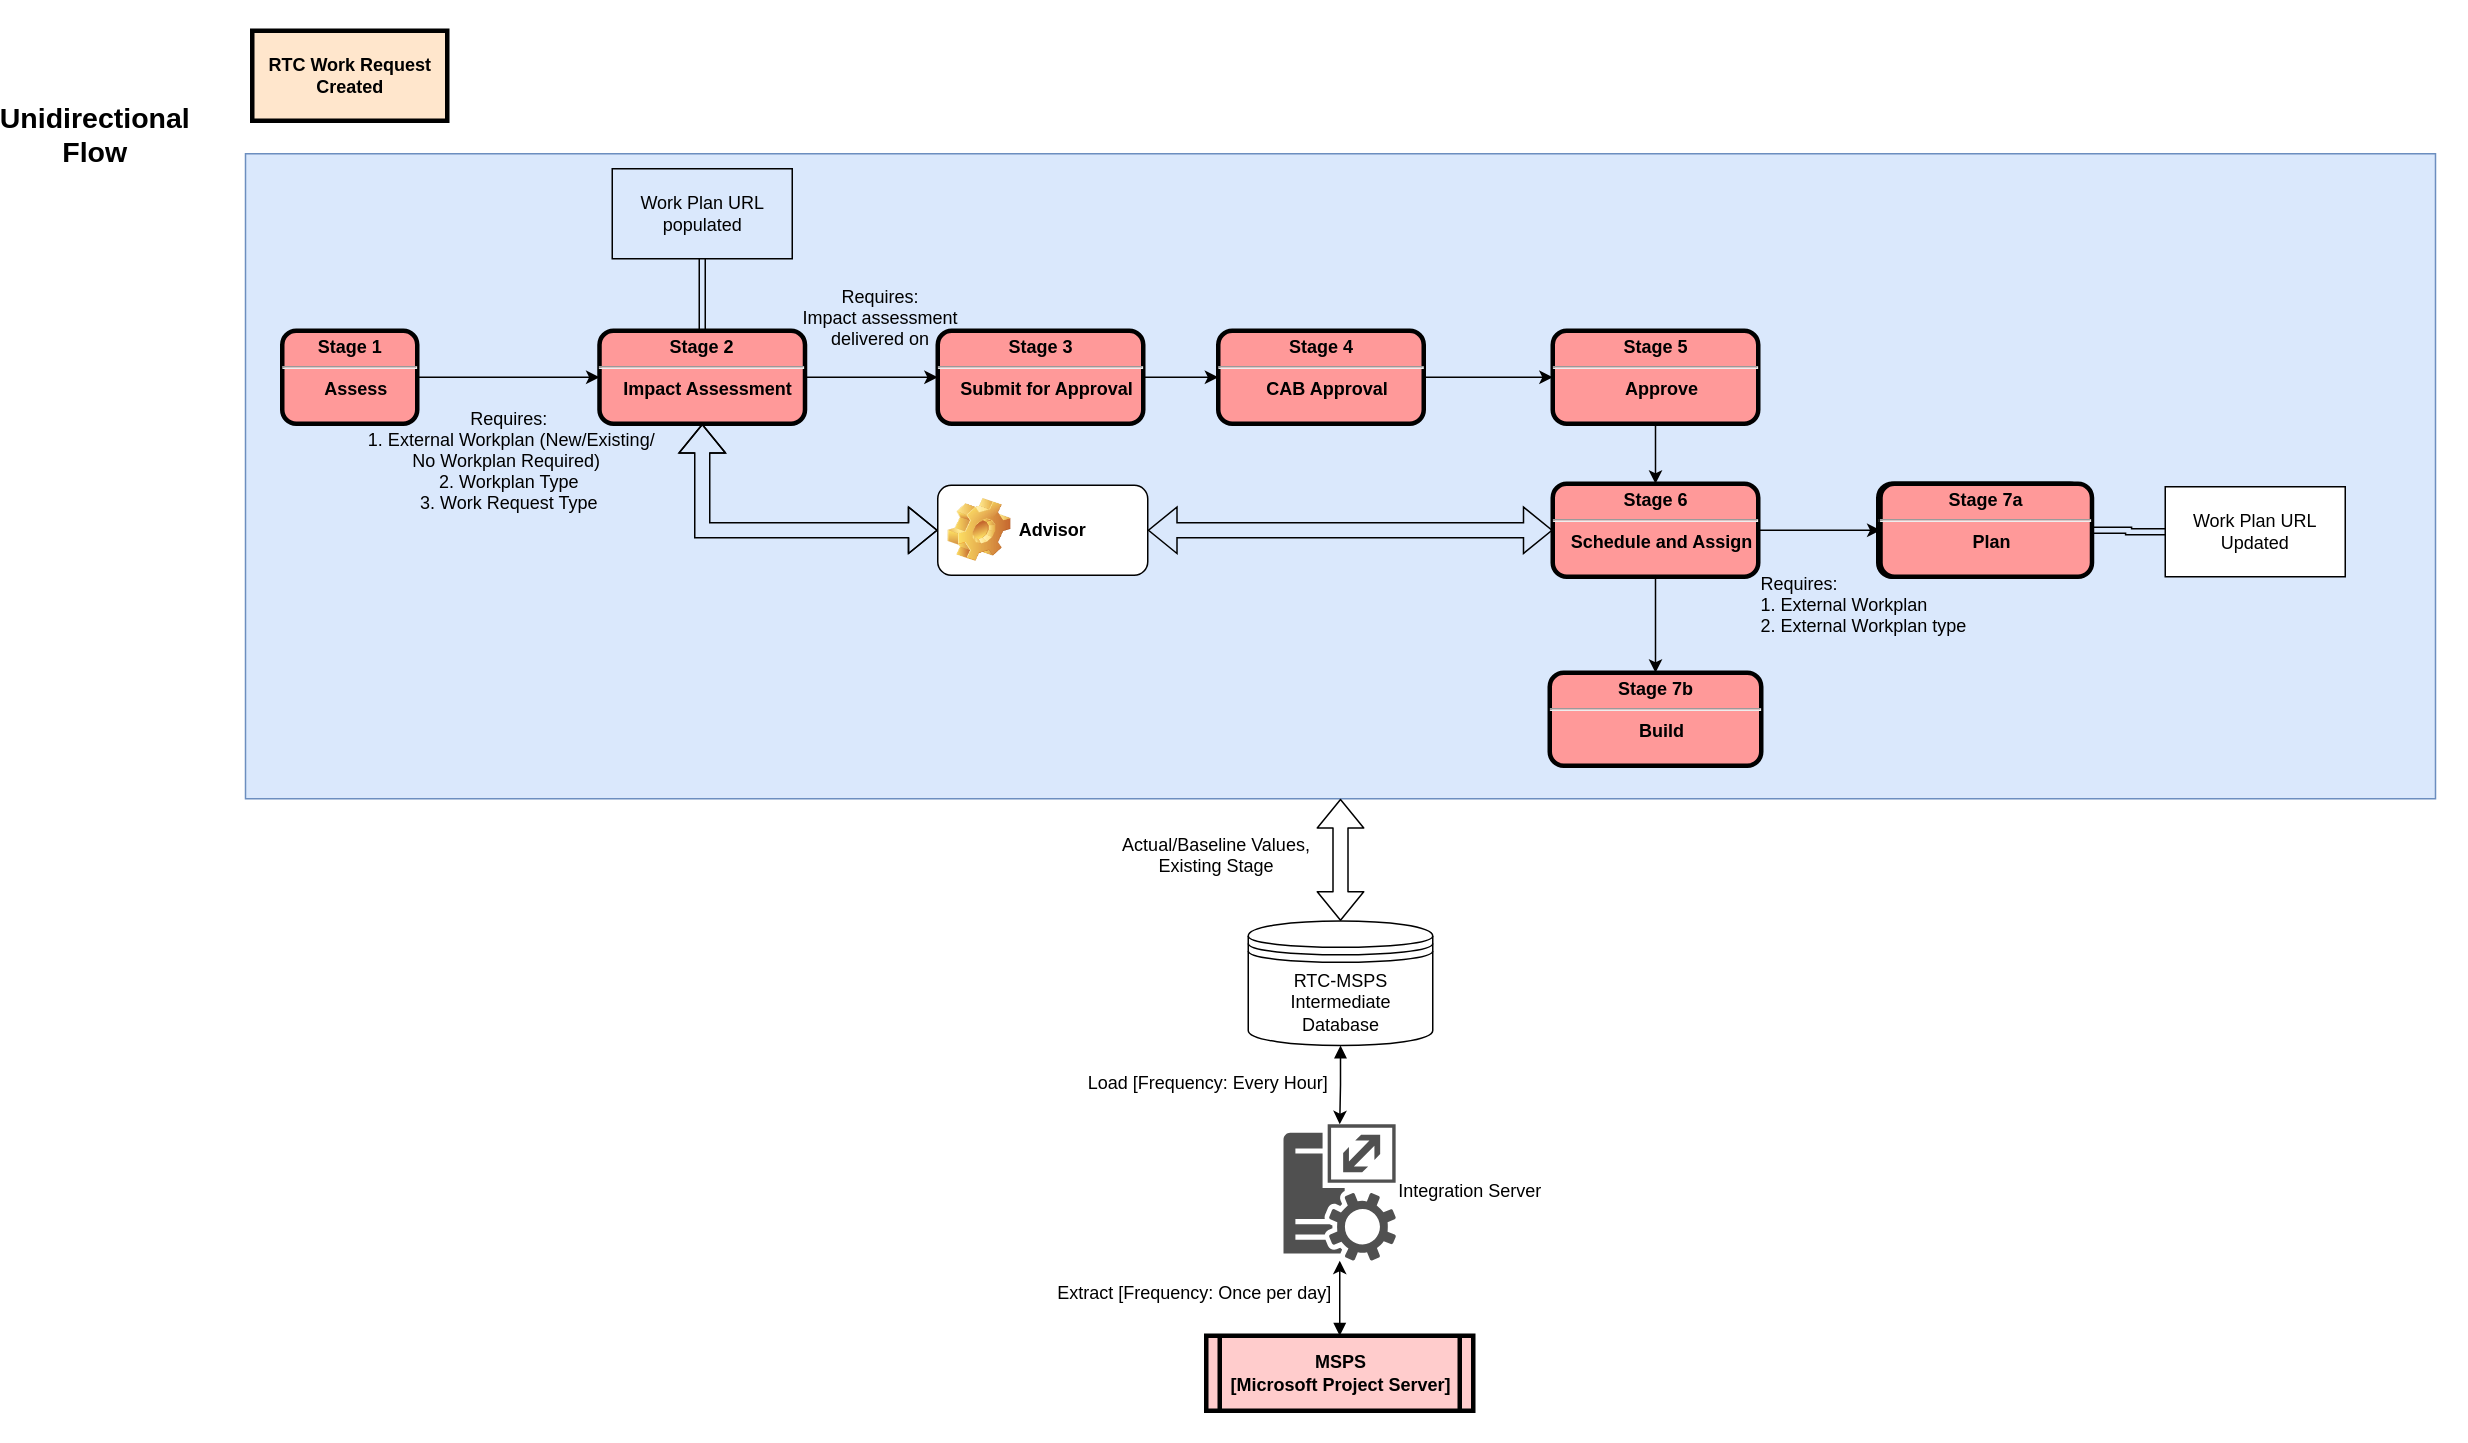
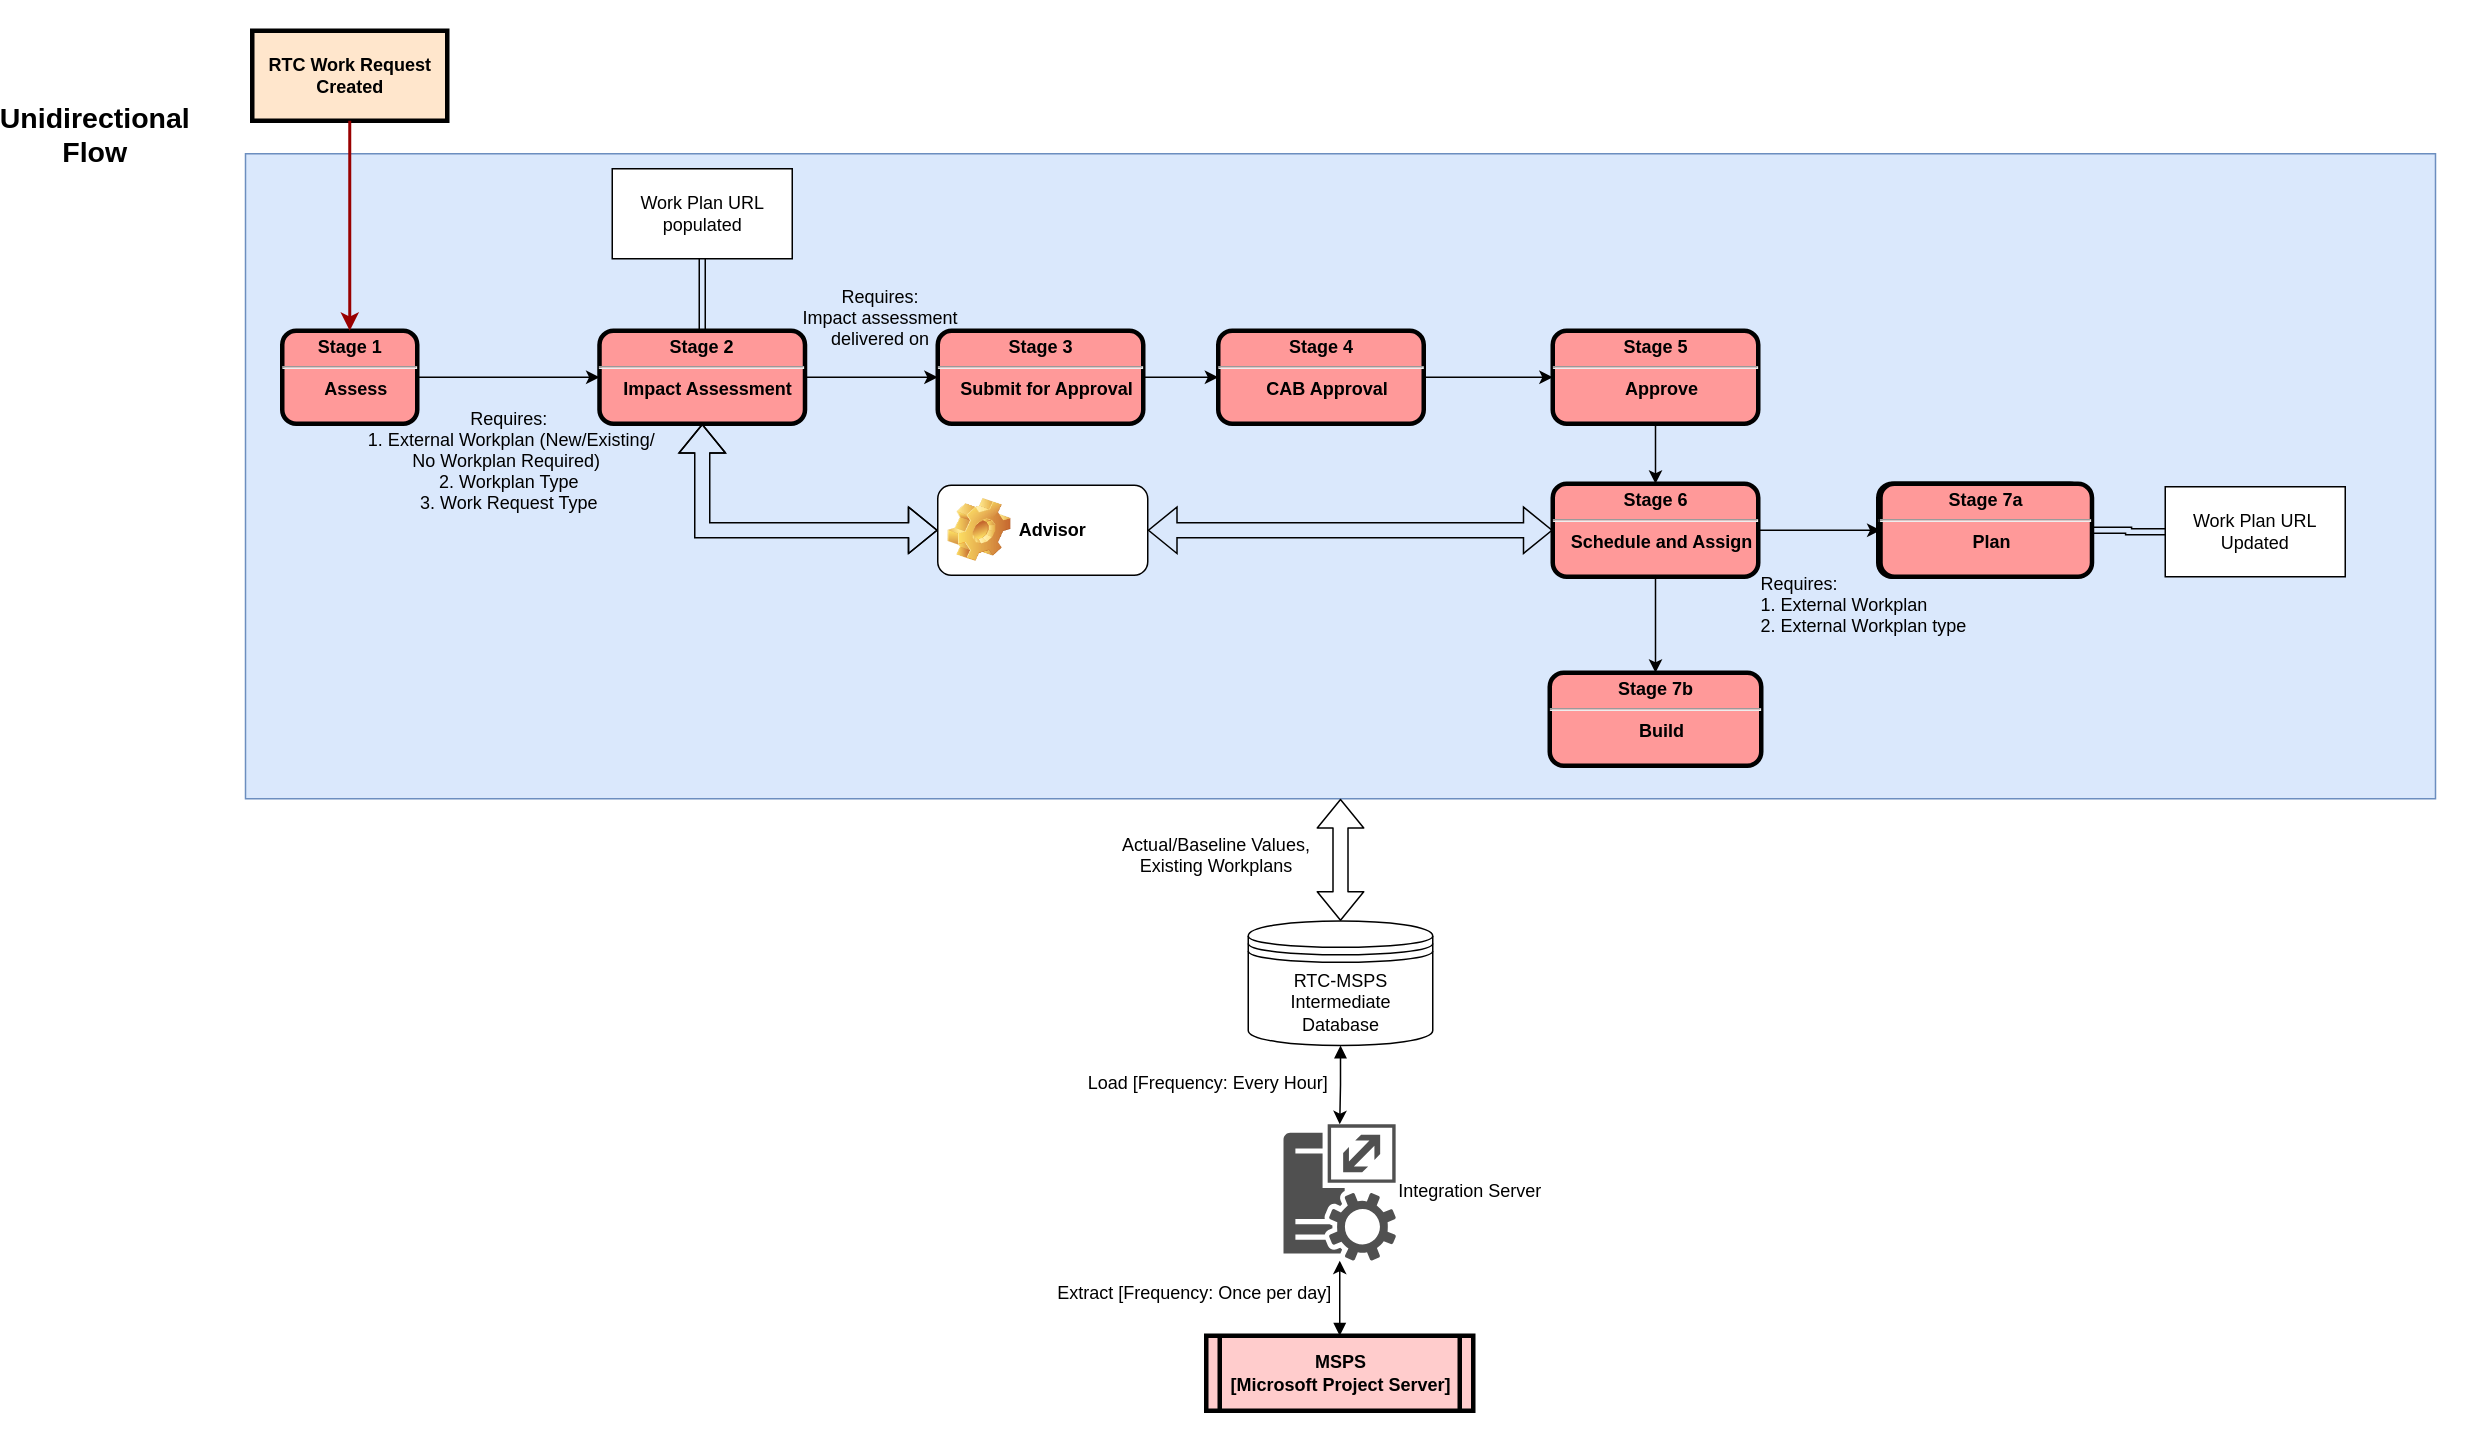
(702, 214) -> (702, 214)
none -> (350, 219)
(1216, 845) -> (1216, 845)
